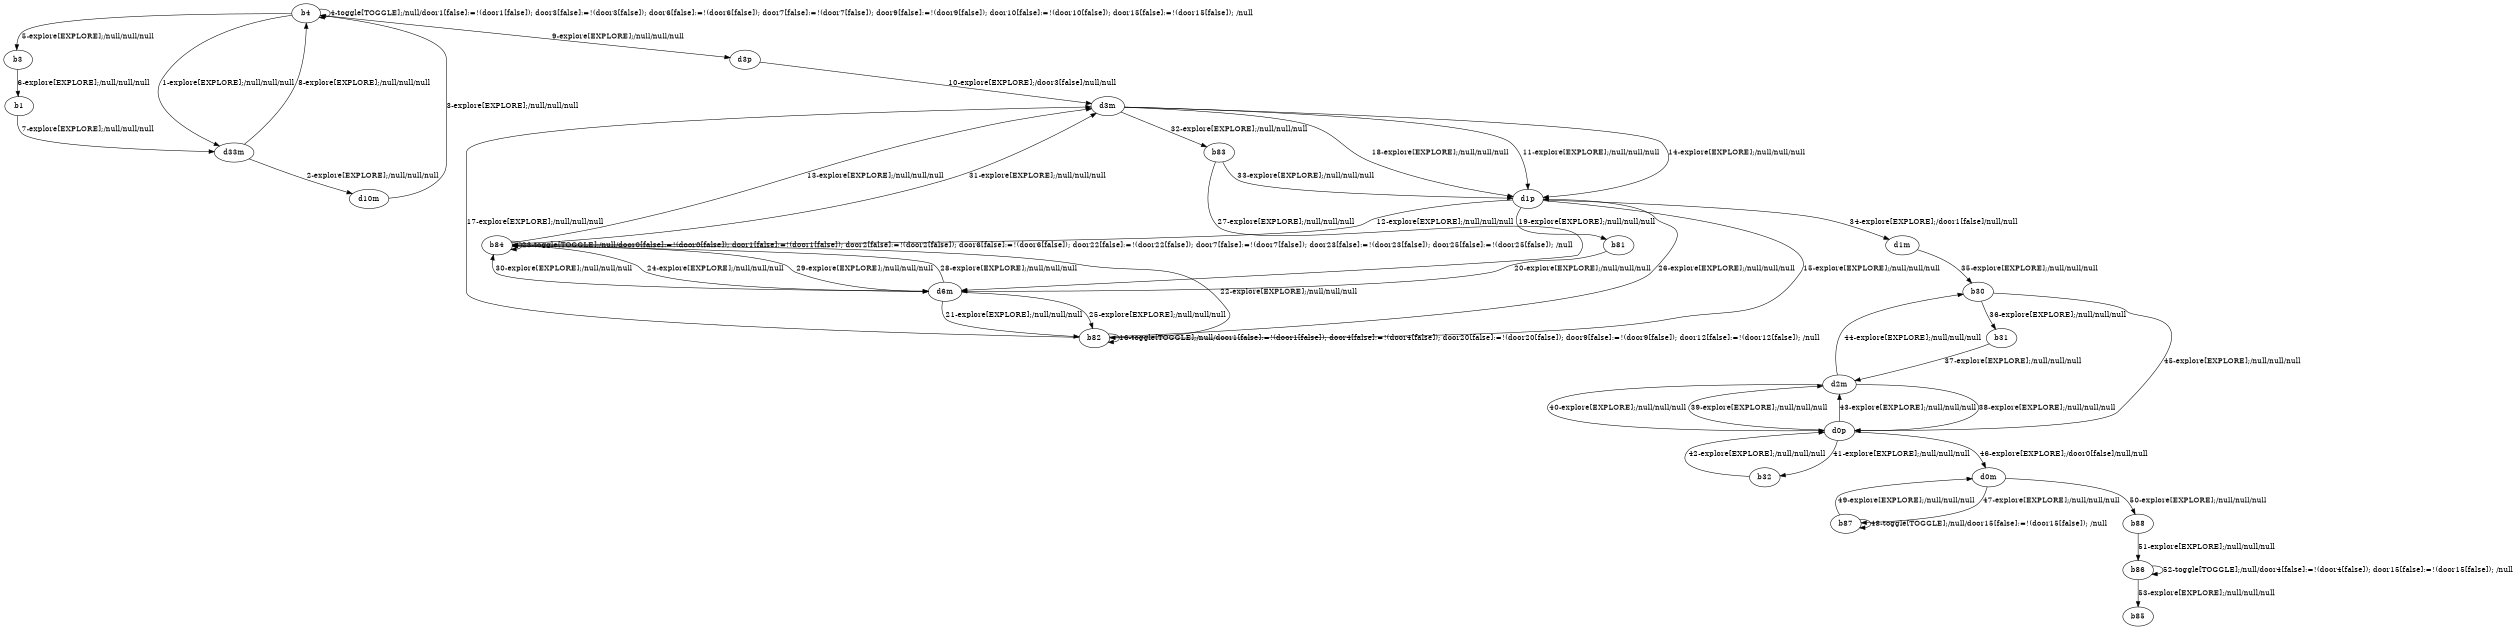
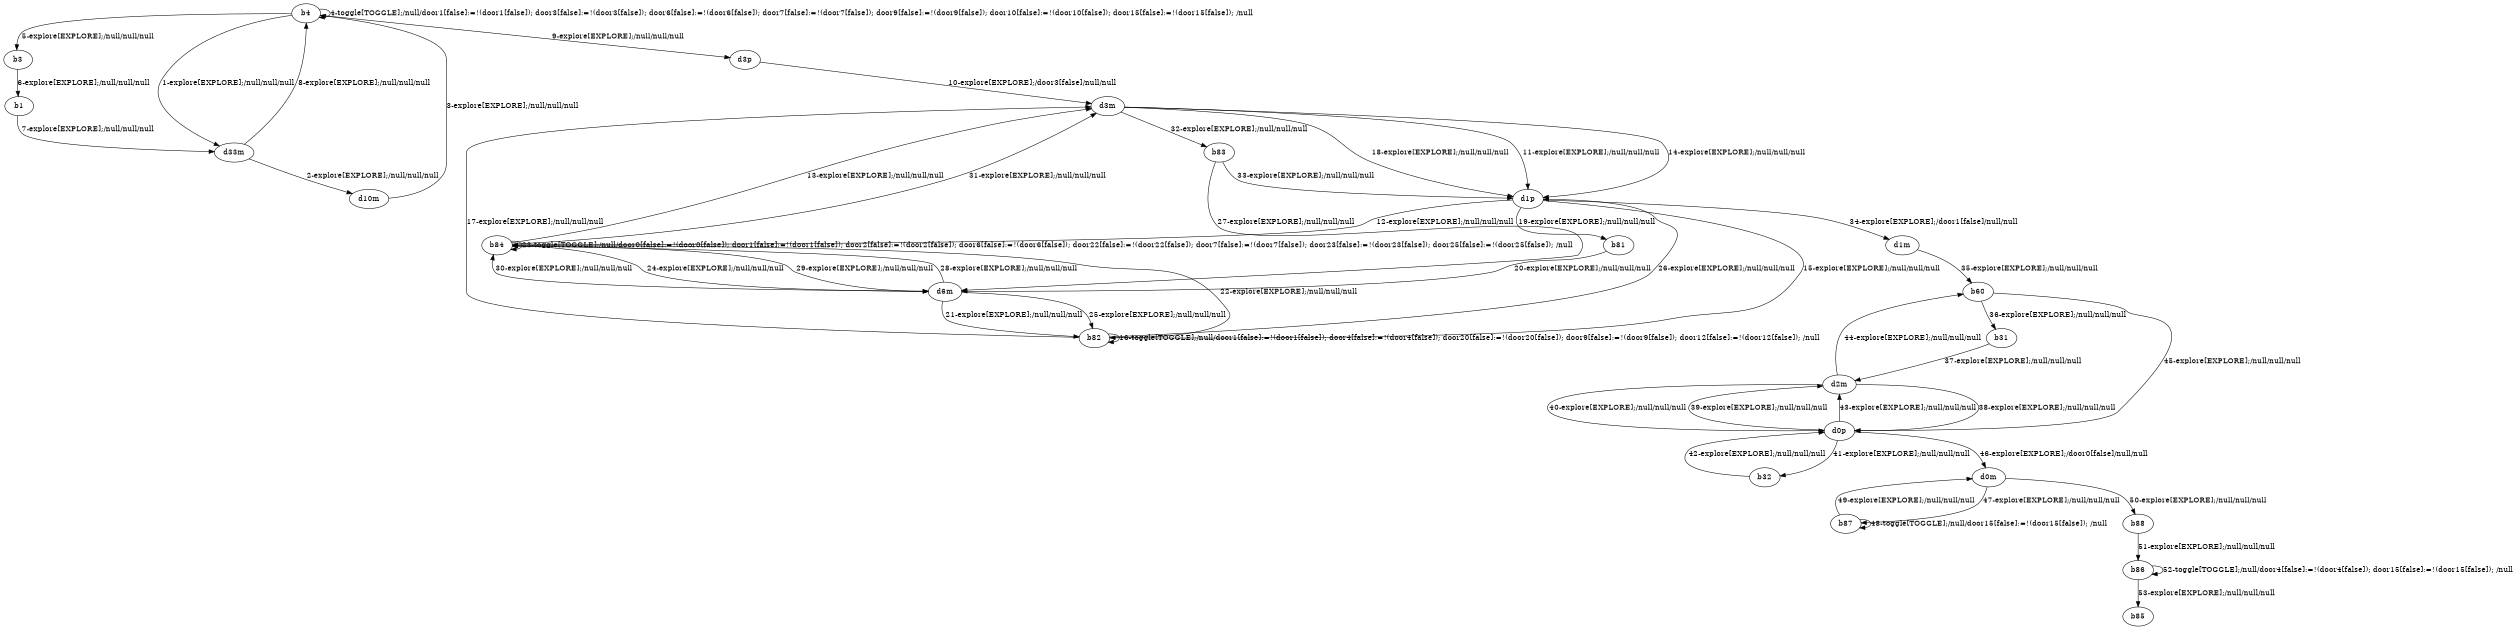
(1978, 292) -> (1978, 292)
